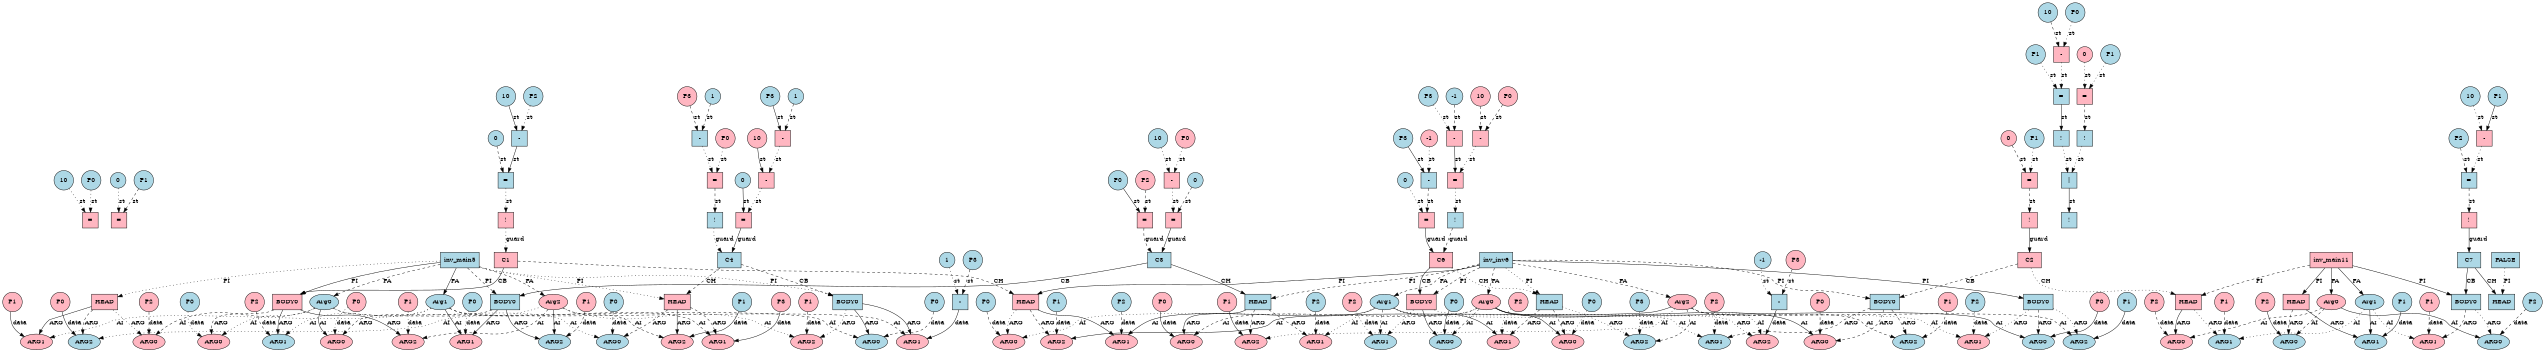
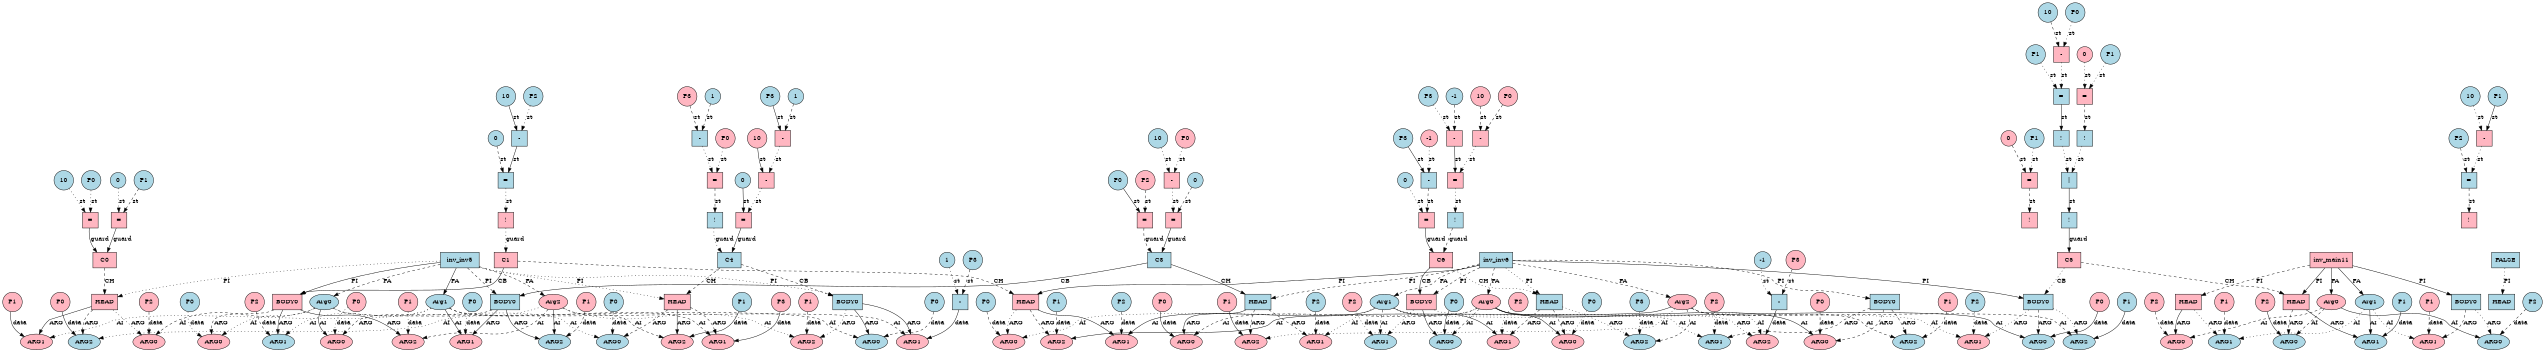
none -> (105, 260)
(460, 260) -> (460, 260)
(2030, 260) -> none
none -> (2069, 260)
(2469, 260) -> none
